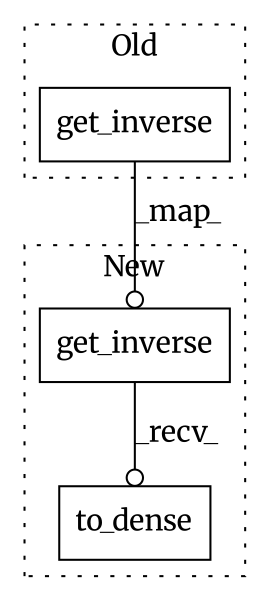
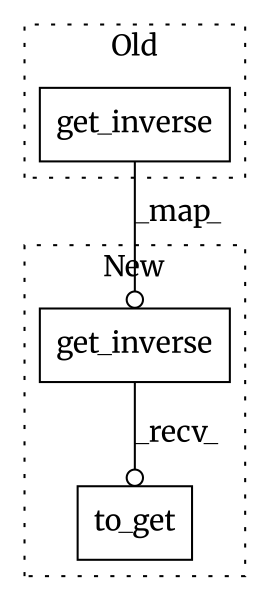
(135, 523) -> (135, 523)
